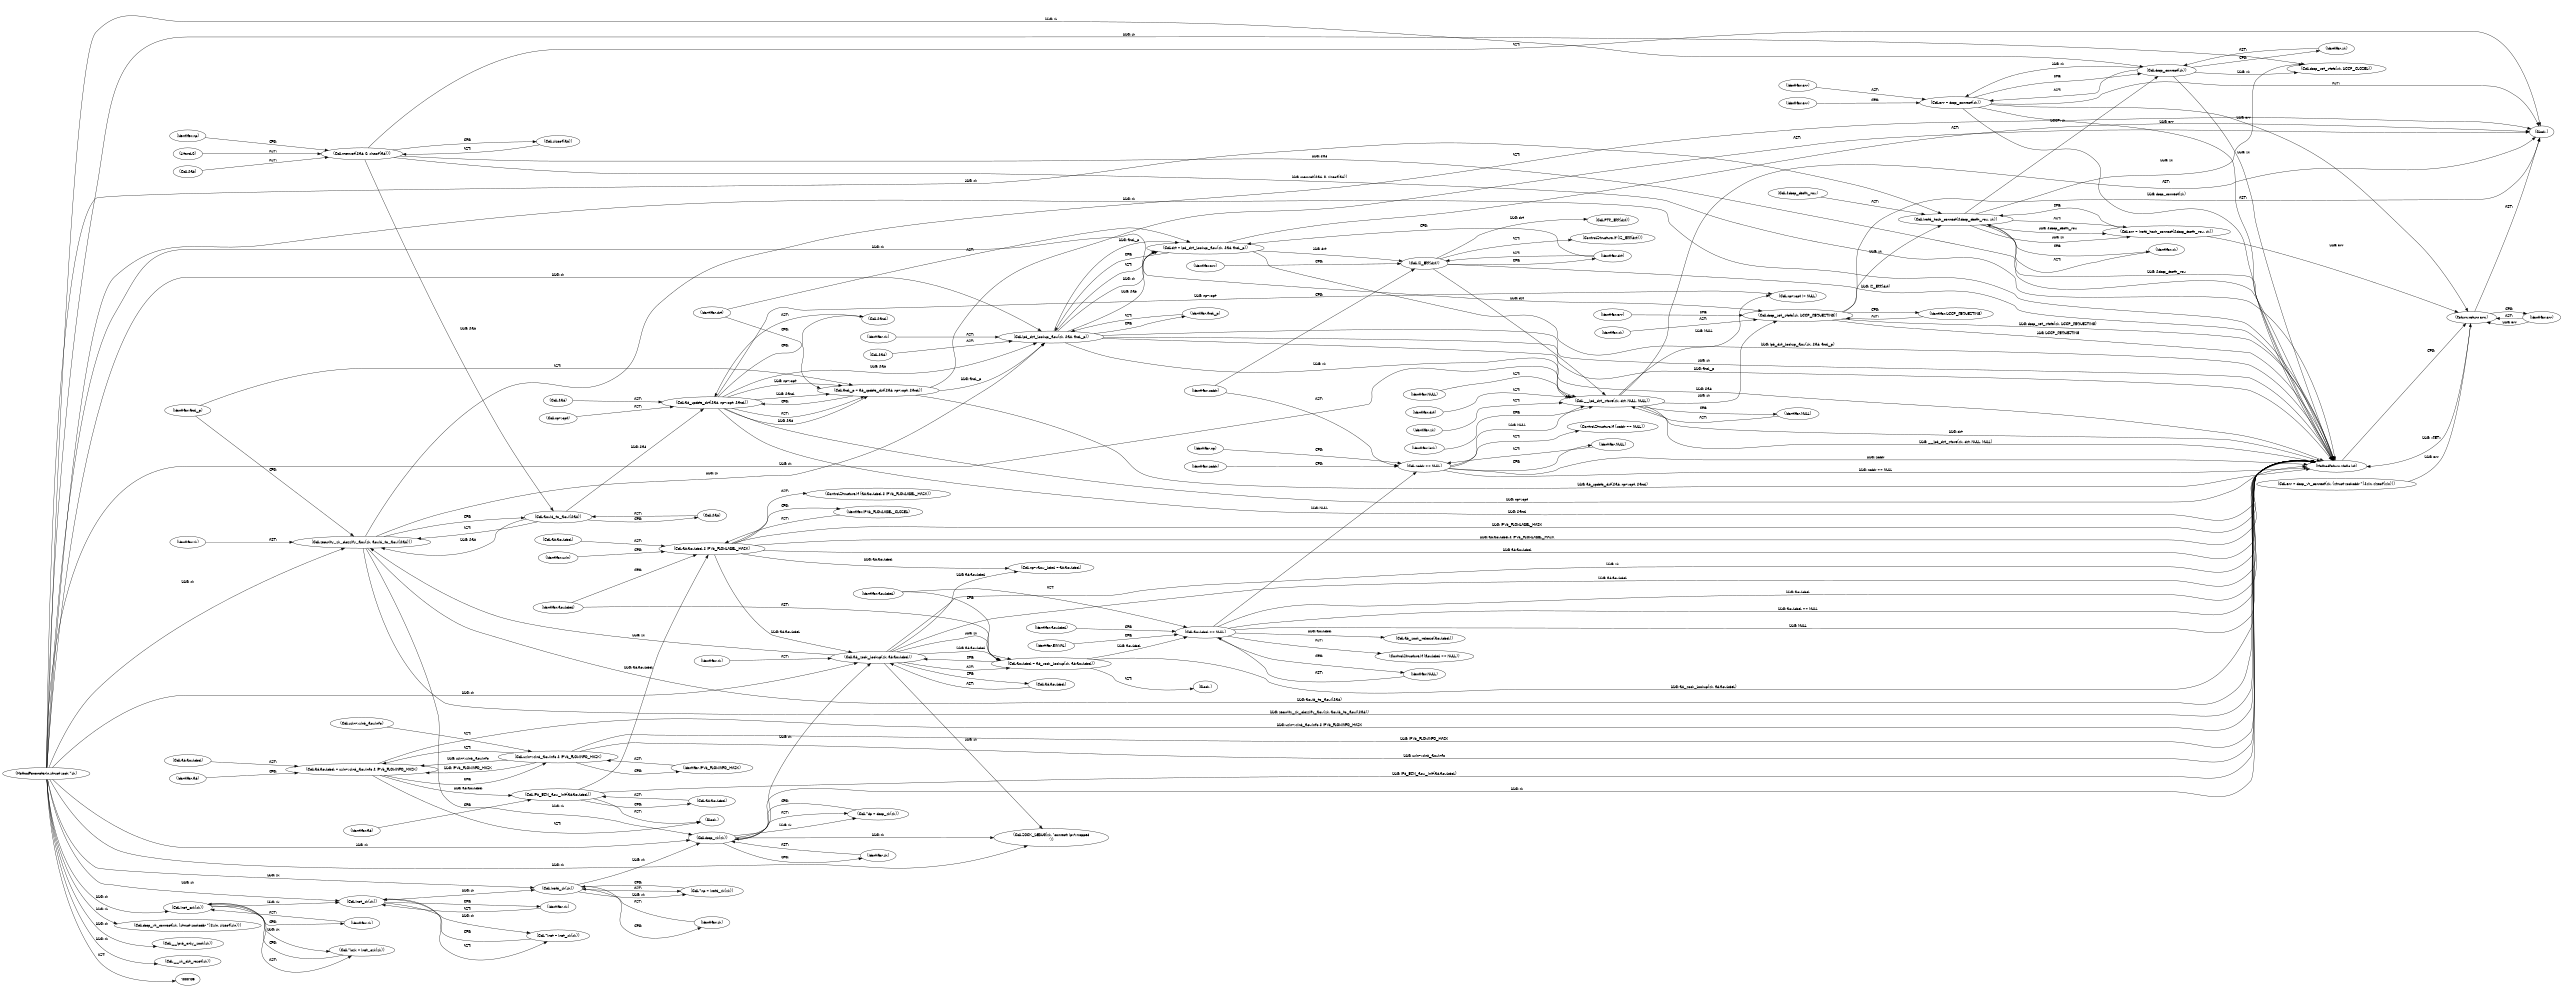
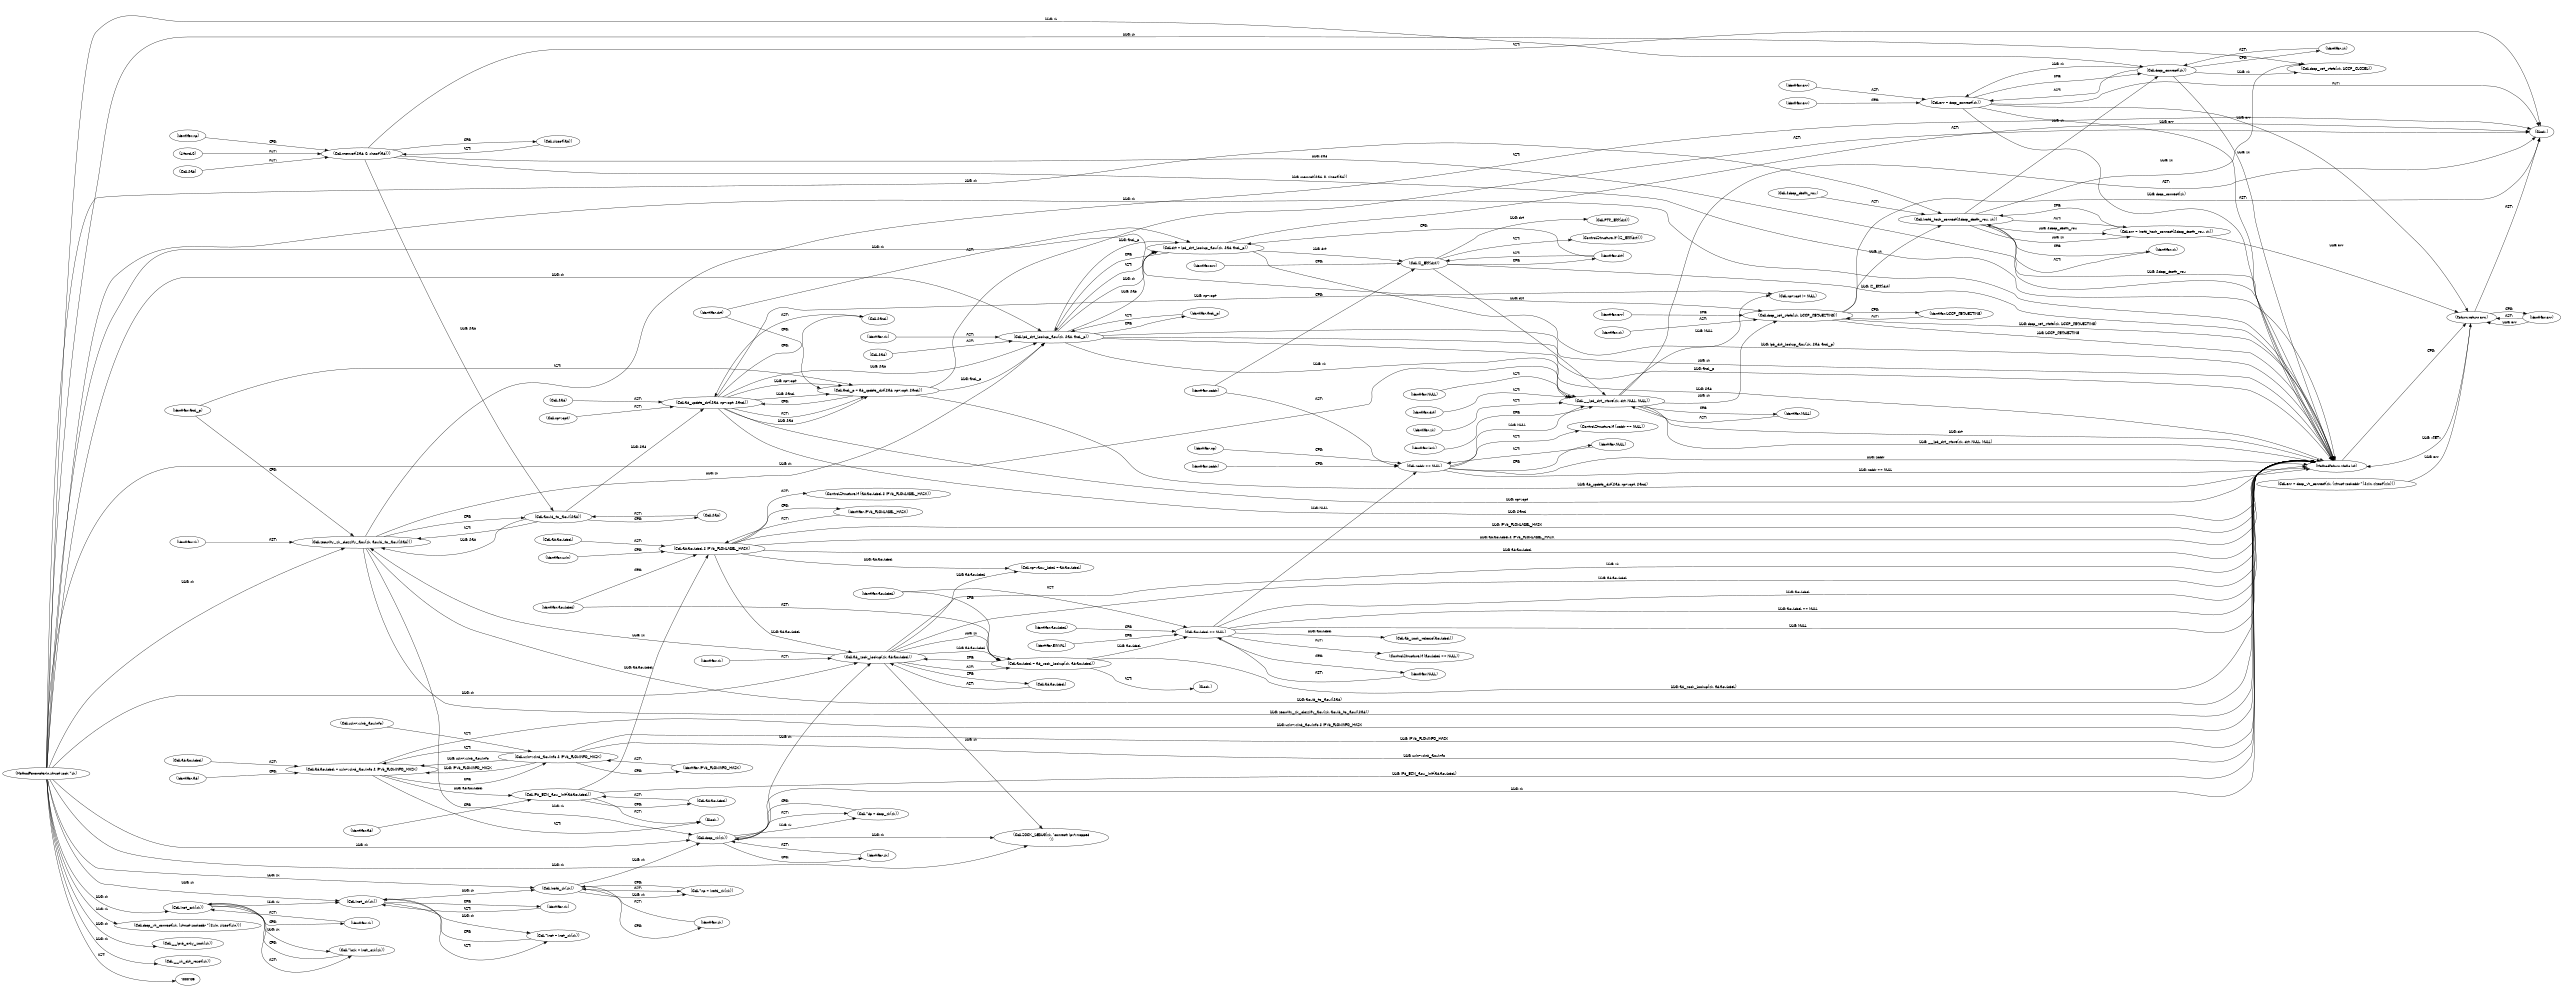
(2058, 120) -> (2058, 120)
(878, 512) -> (878, 512)
